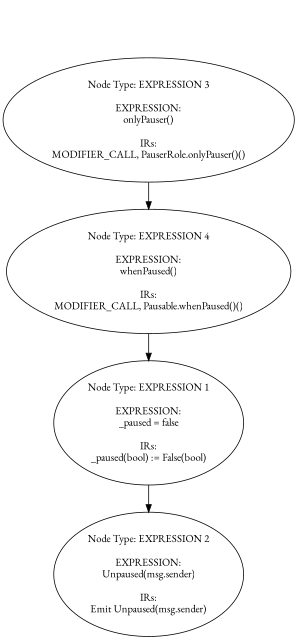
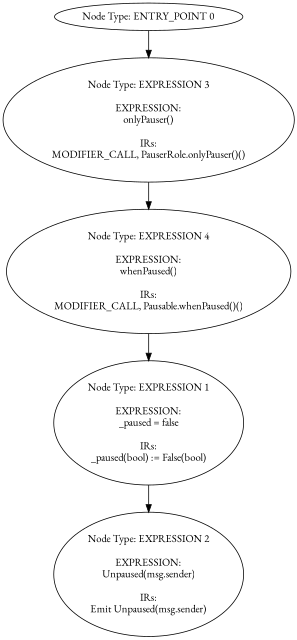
none -> (149, 17)
